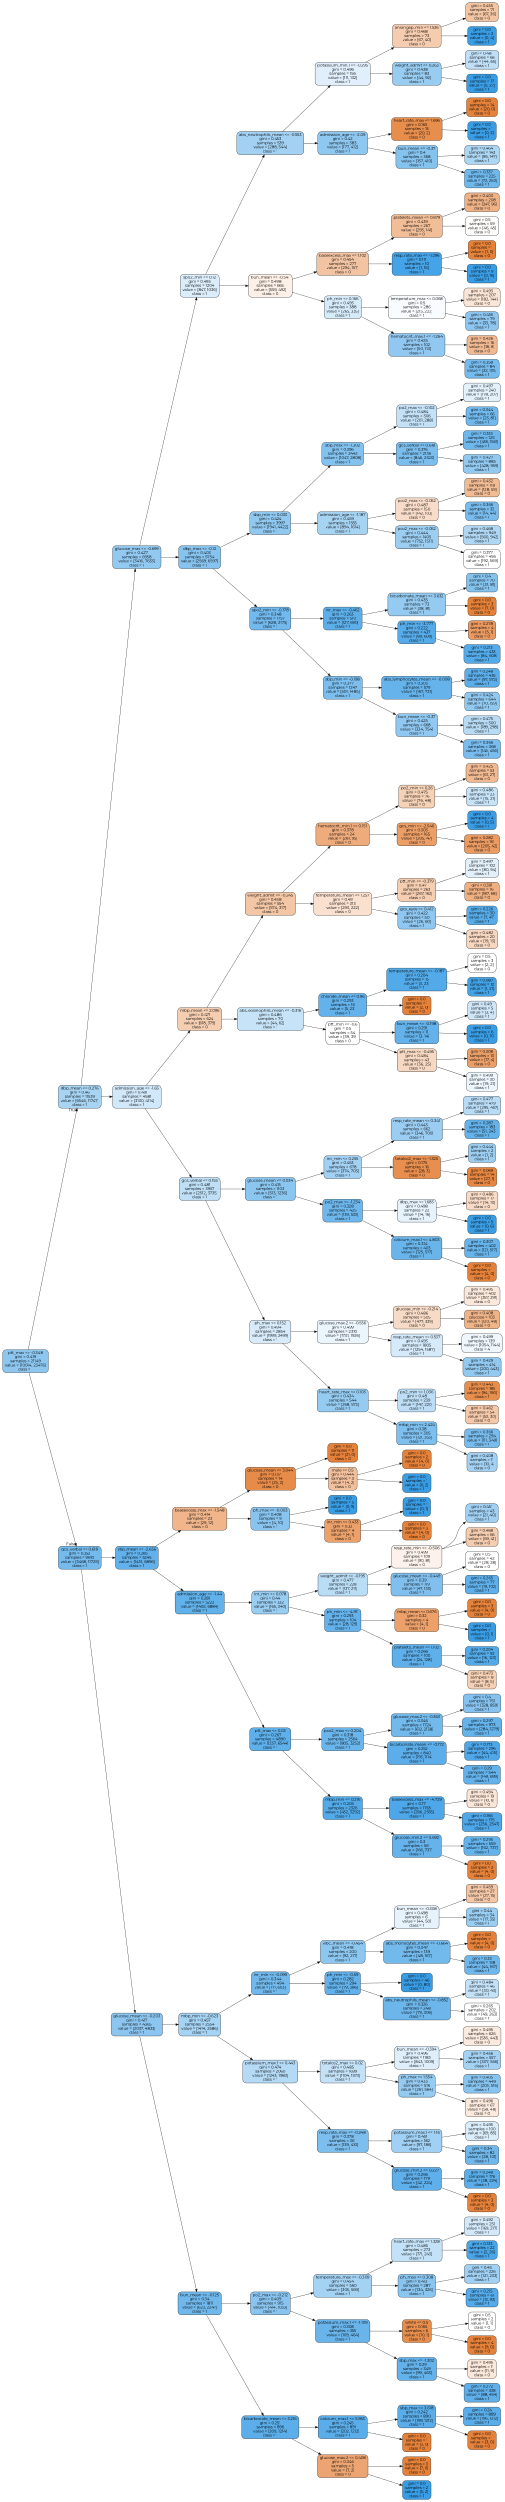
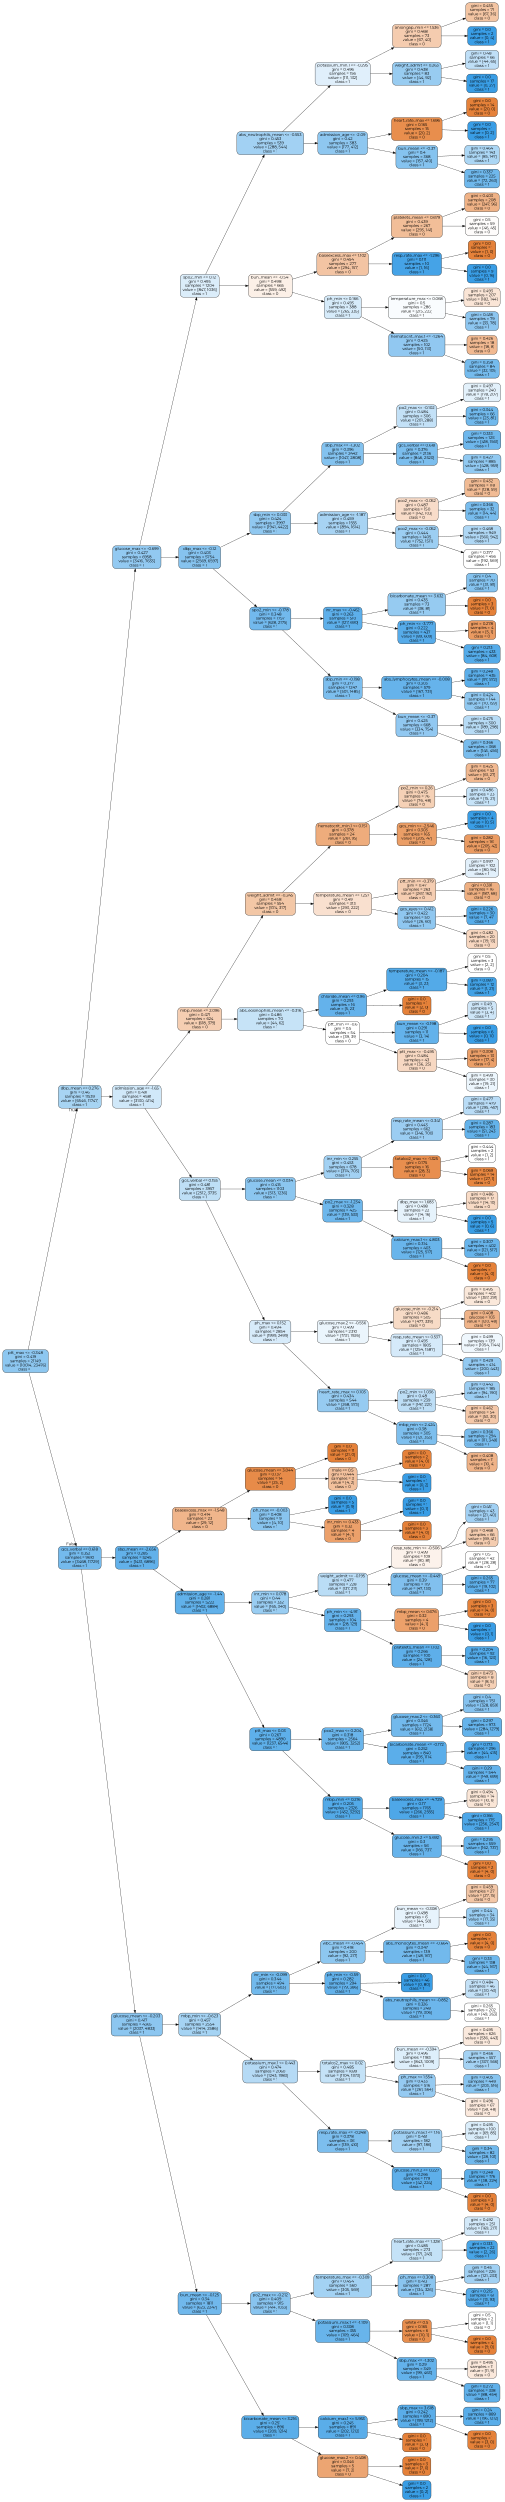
(482, 345) -> (482, 345)
(482, 701) -> (482, 701)
(482, 868) -> (482, 868)
(482, 1153) -> (482, 1153)
(482, 1343) -> (482, 1343)
(482, 1391) -> (482, 1391)
(482, 1462) -> (482, 1462)
(482, 1798) -> (482, 1798)
